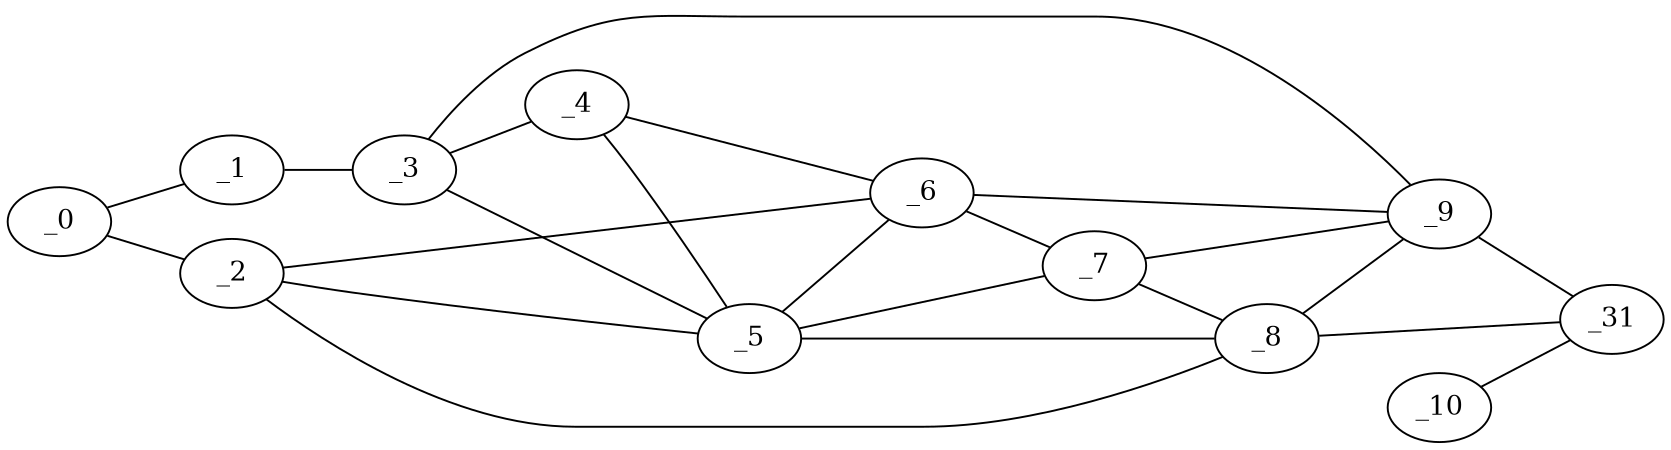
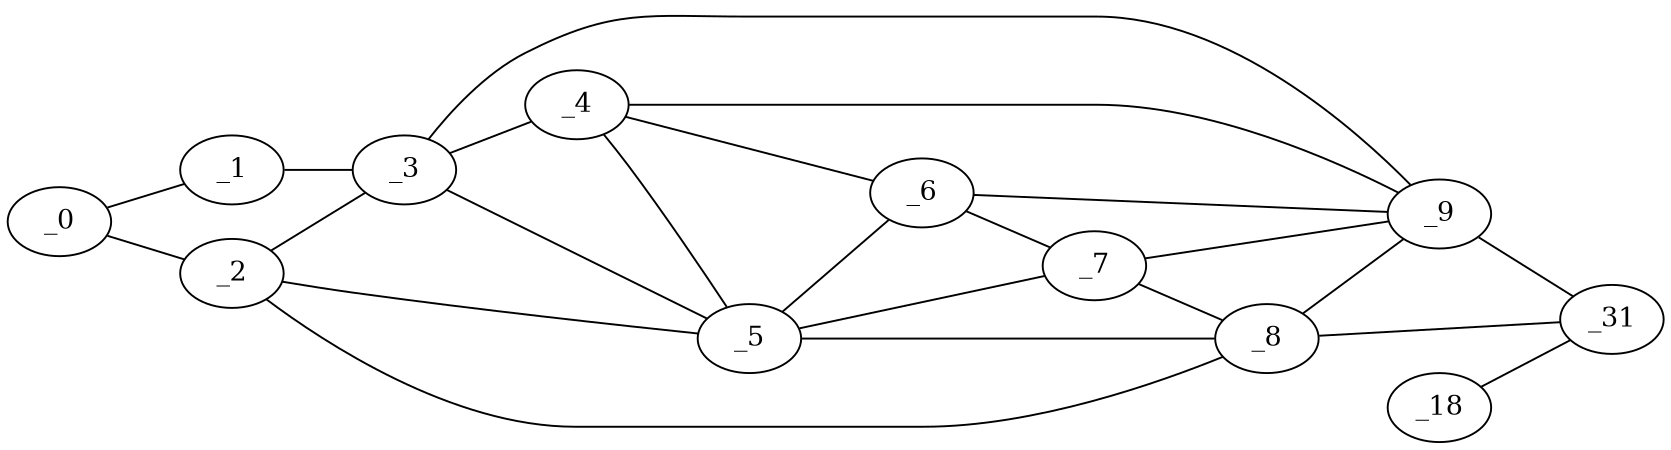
none -> (1021, 105)
(577, 233) -> (318, 222)
(1439, 408) -> (1439, 408)
